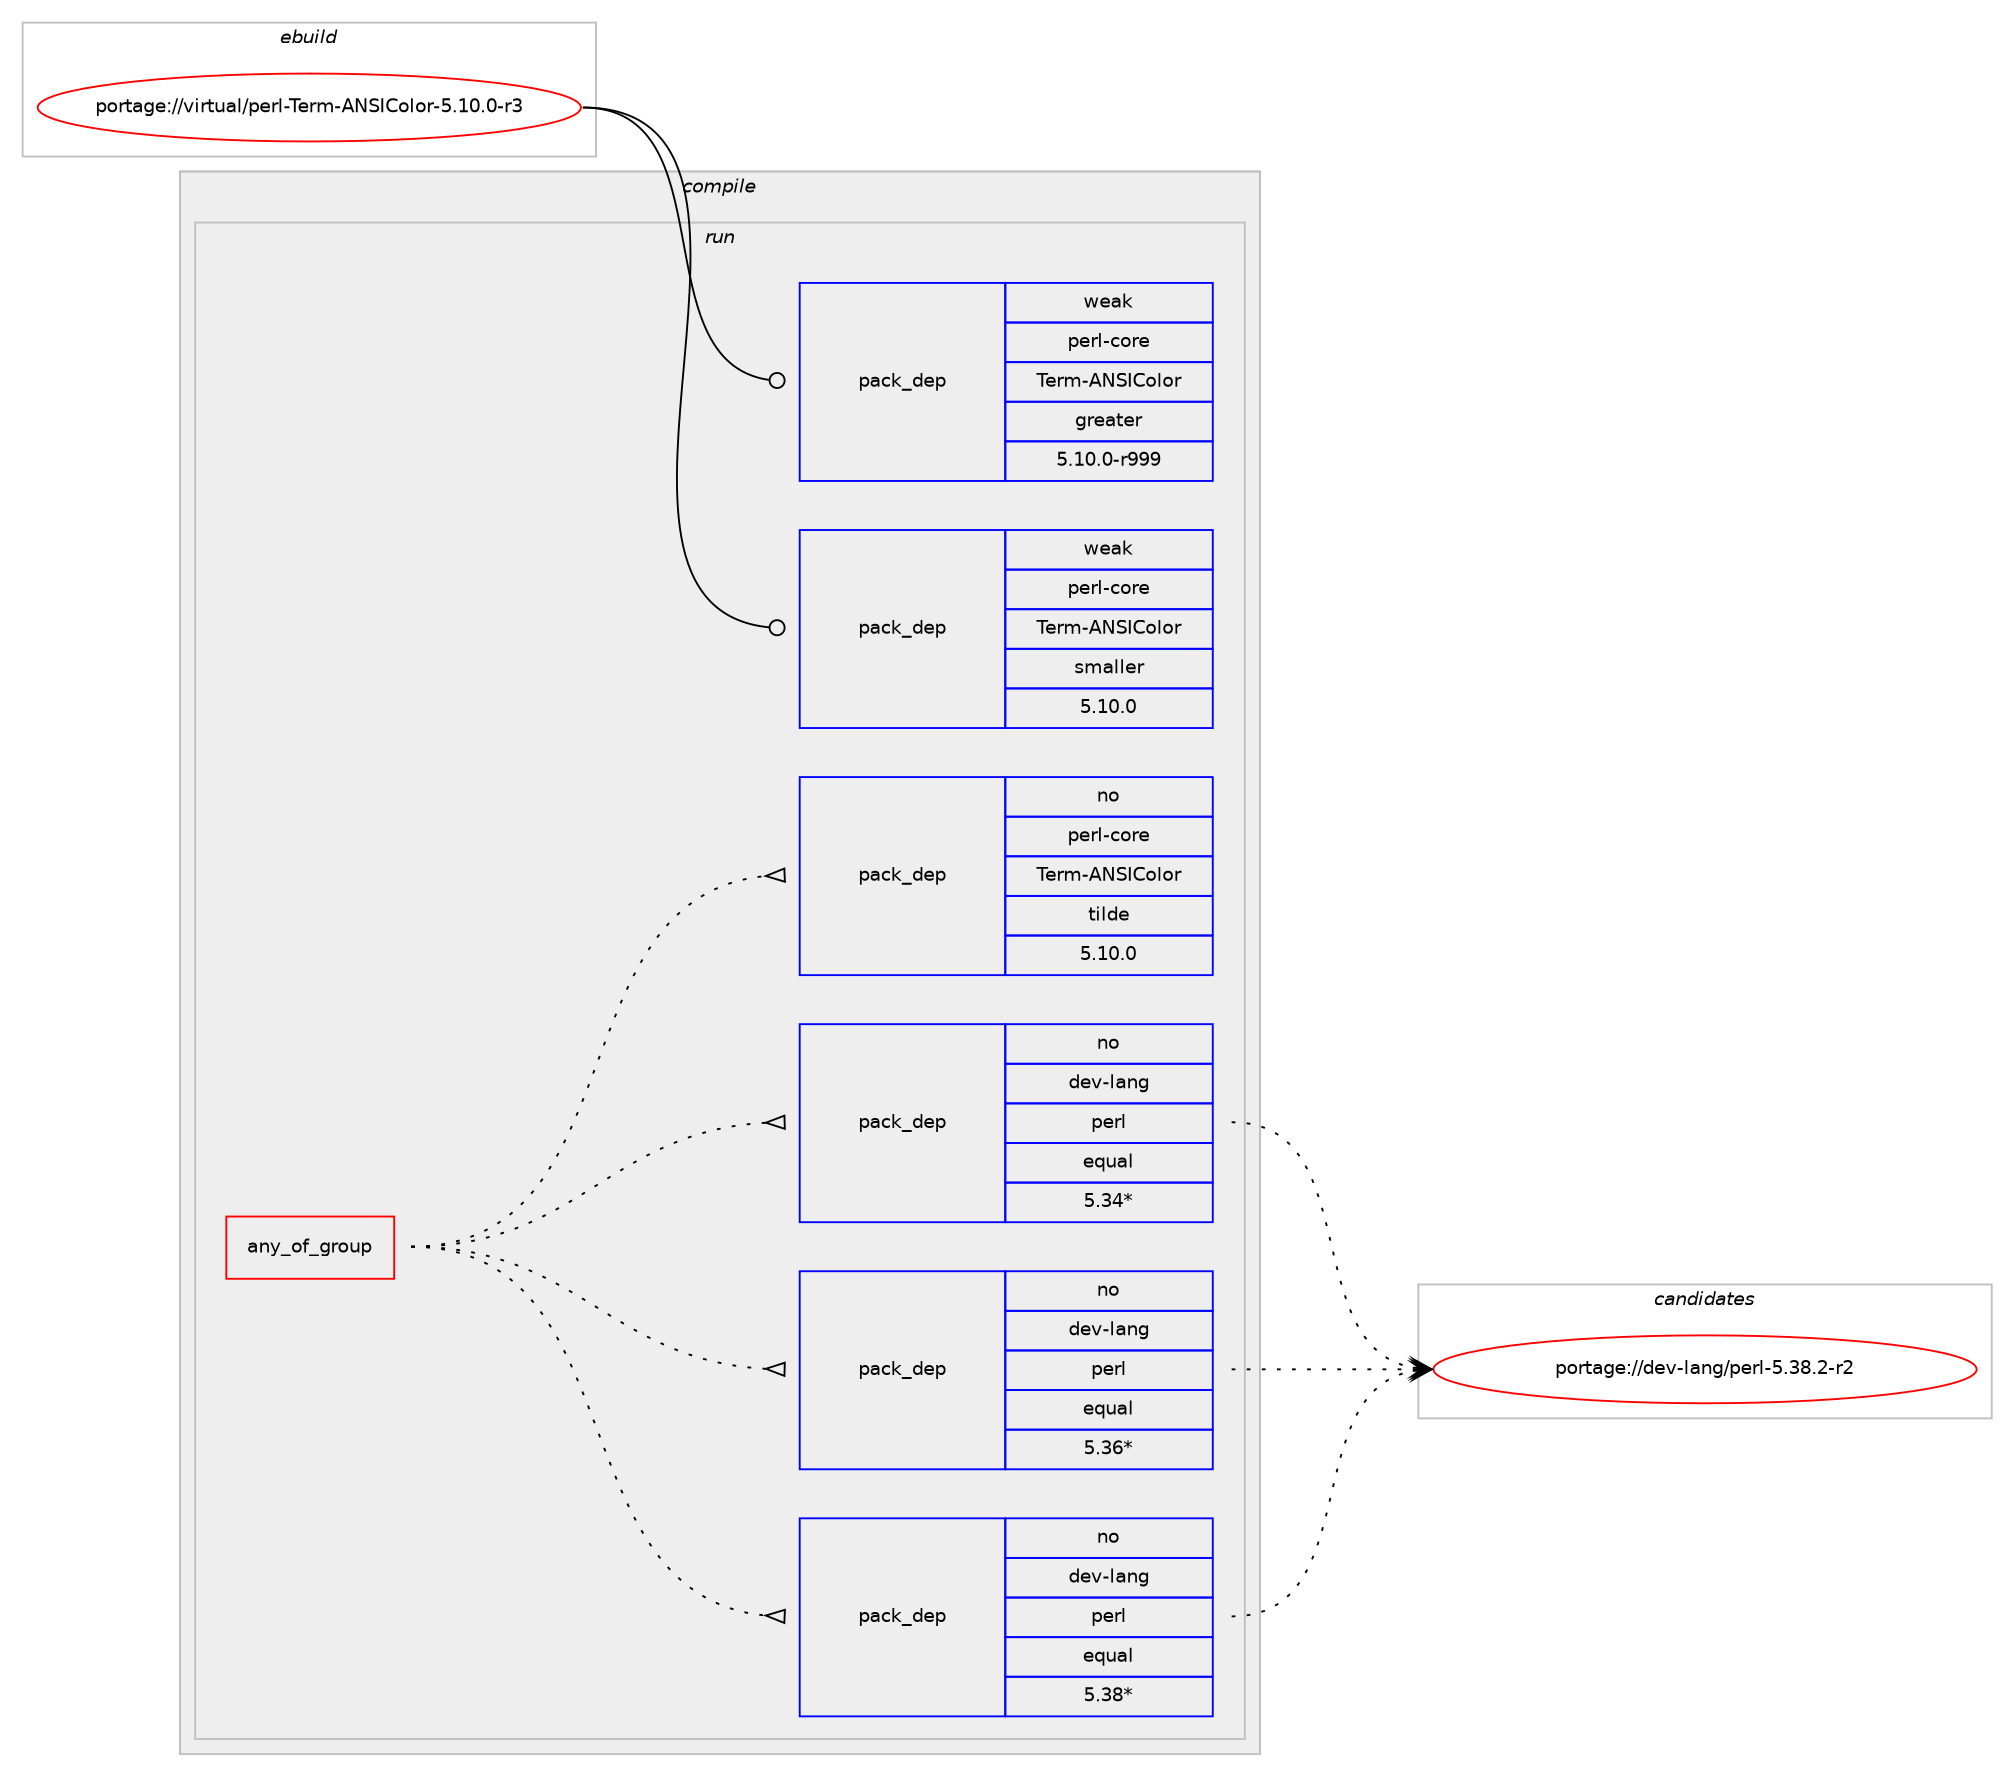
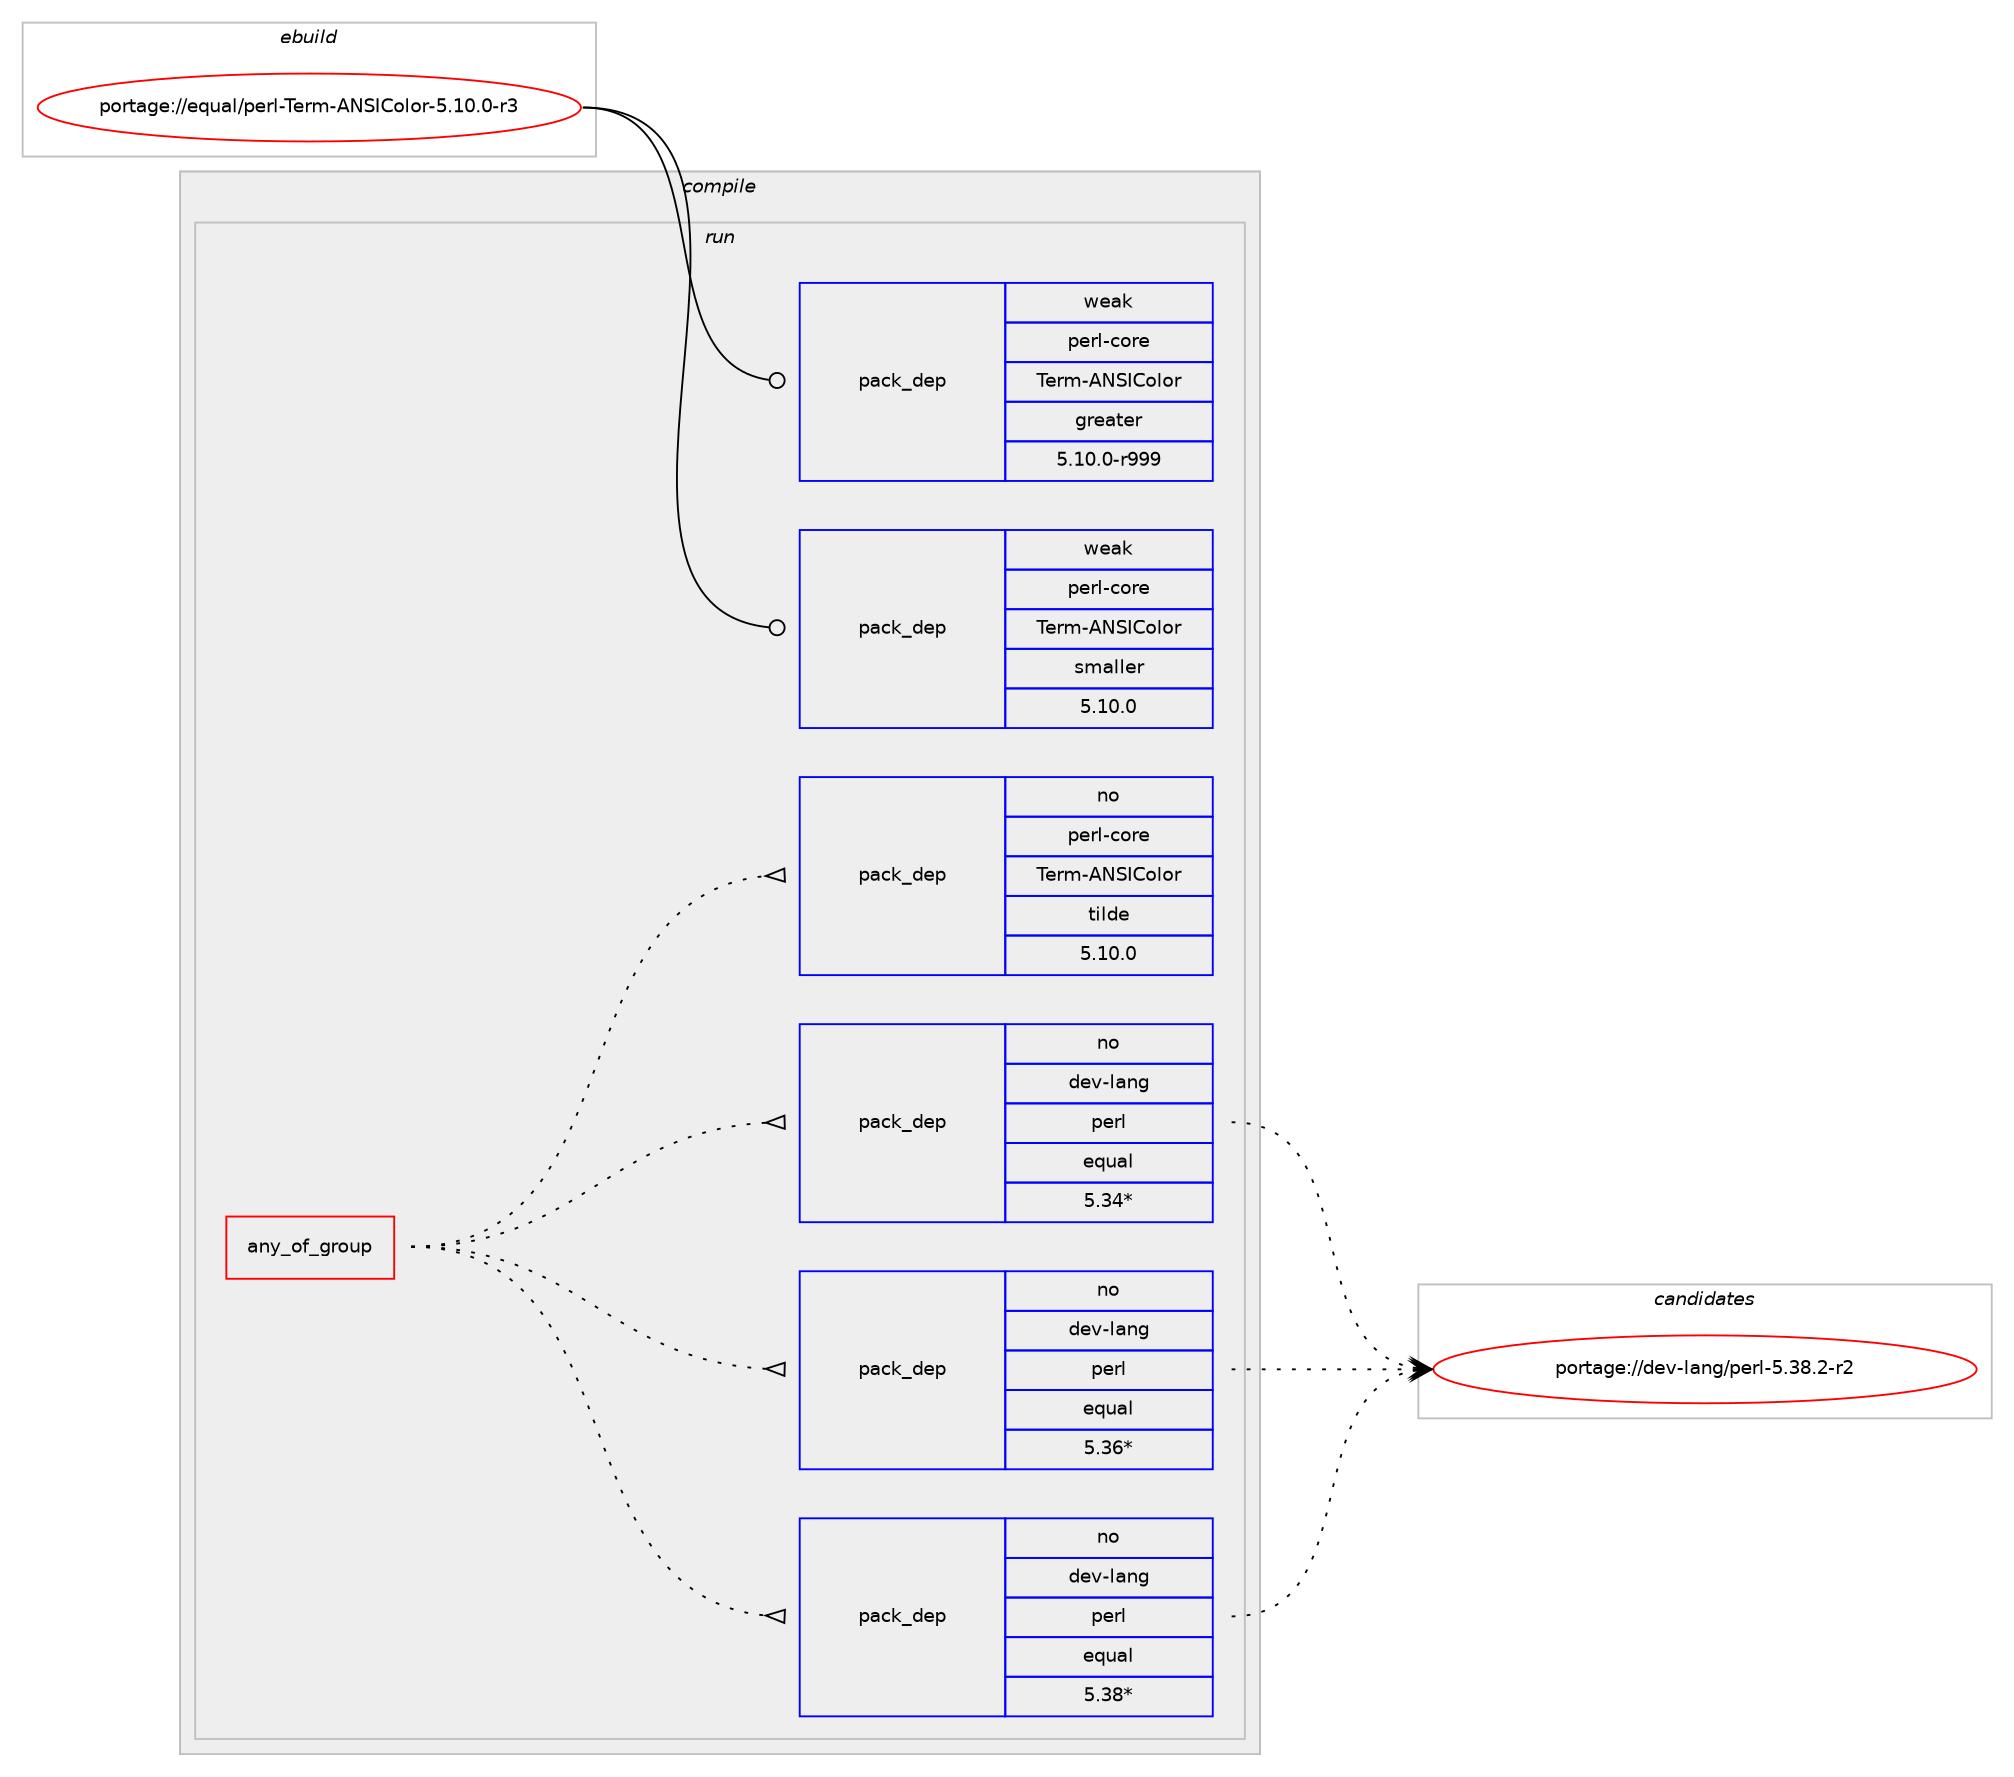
(309, 108) -> (309, 108)
